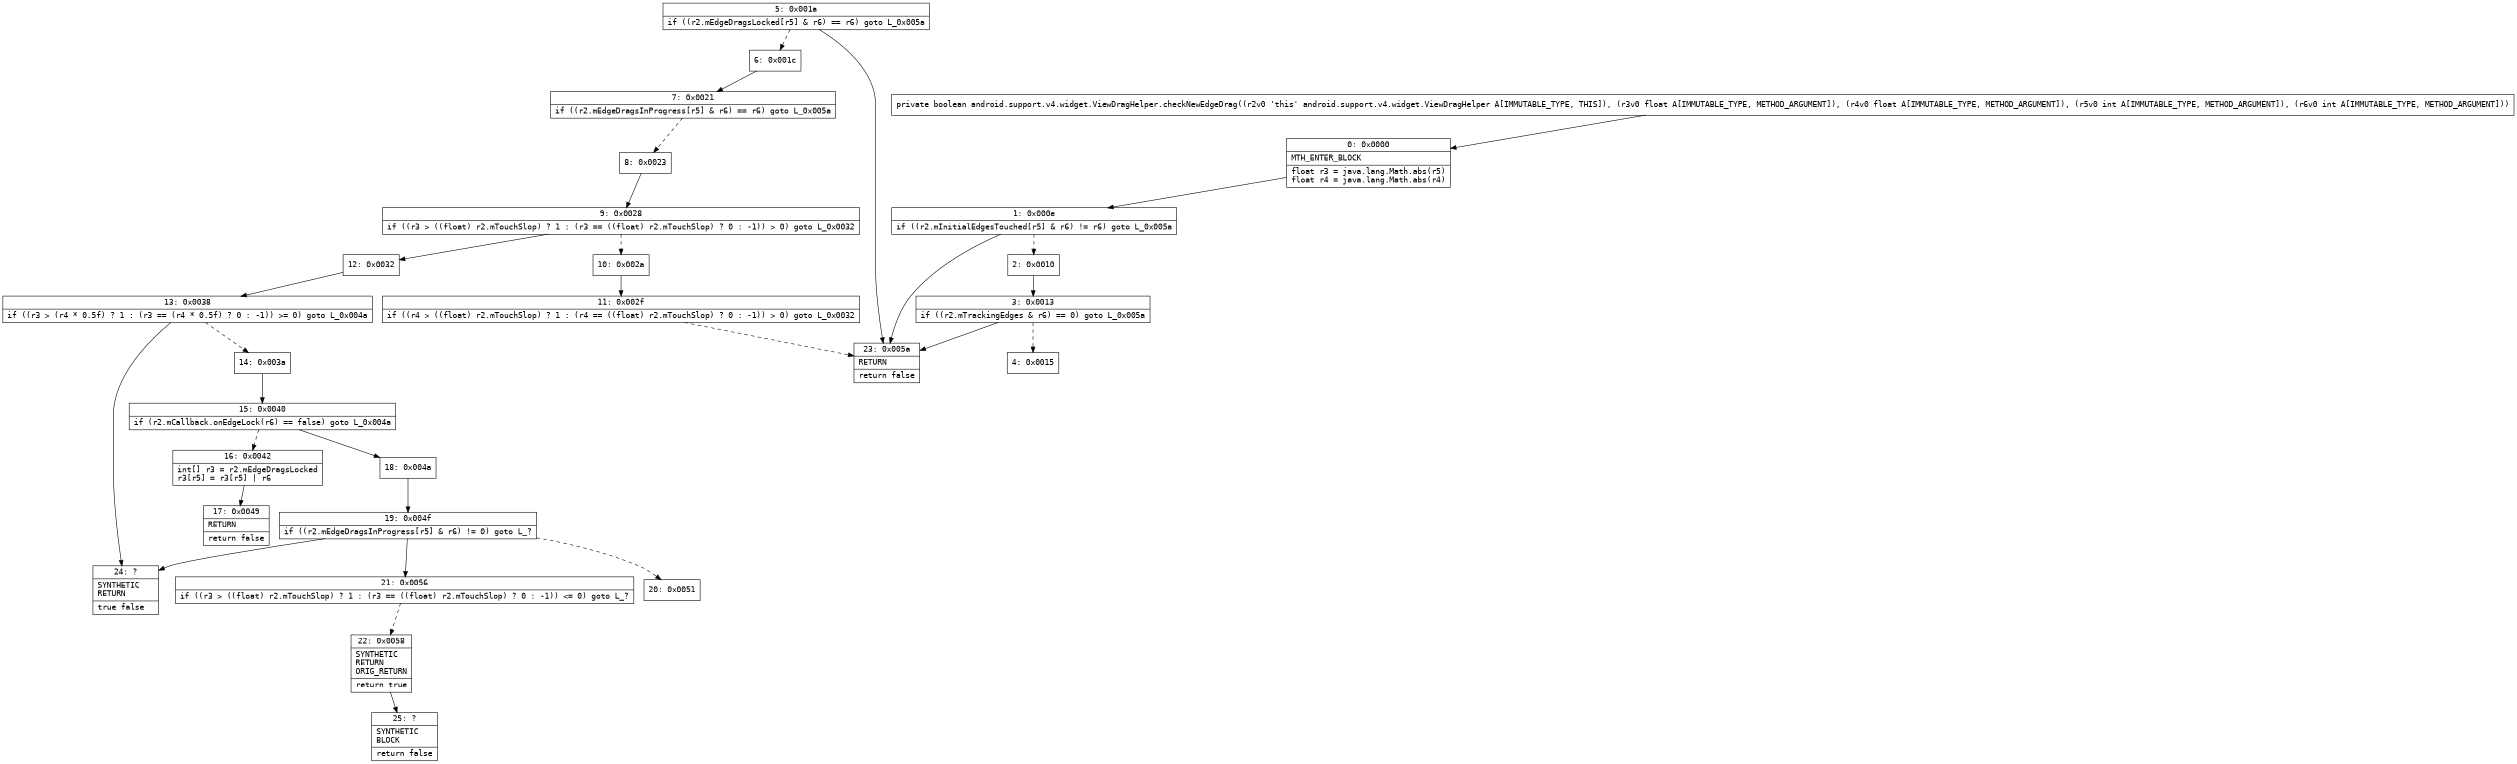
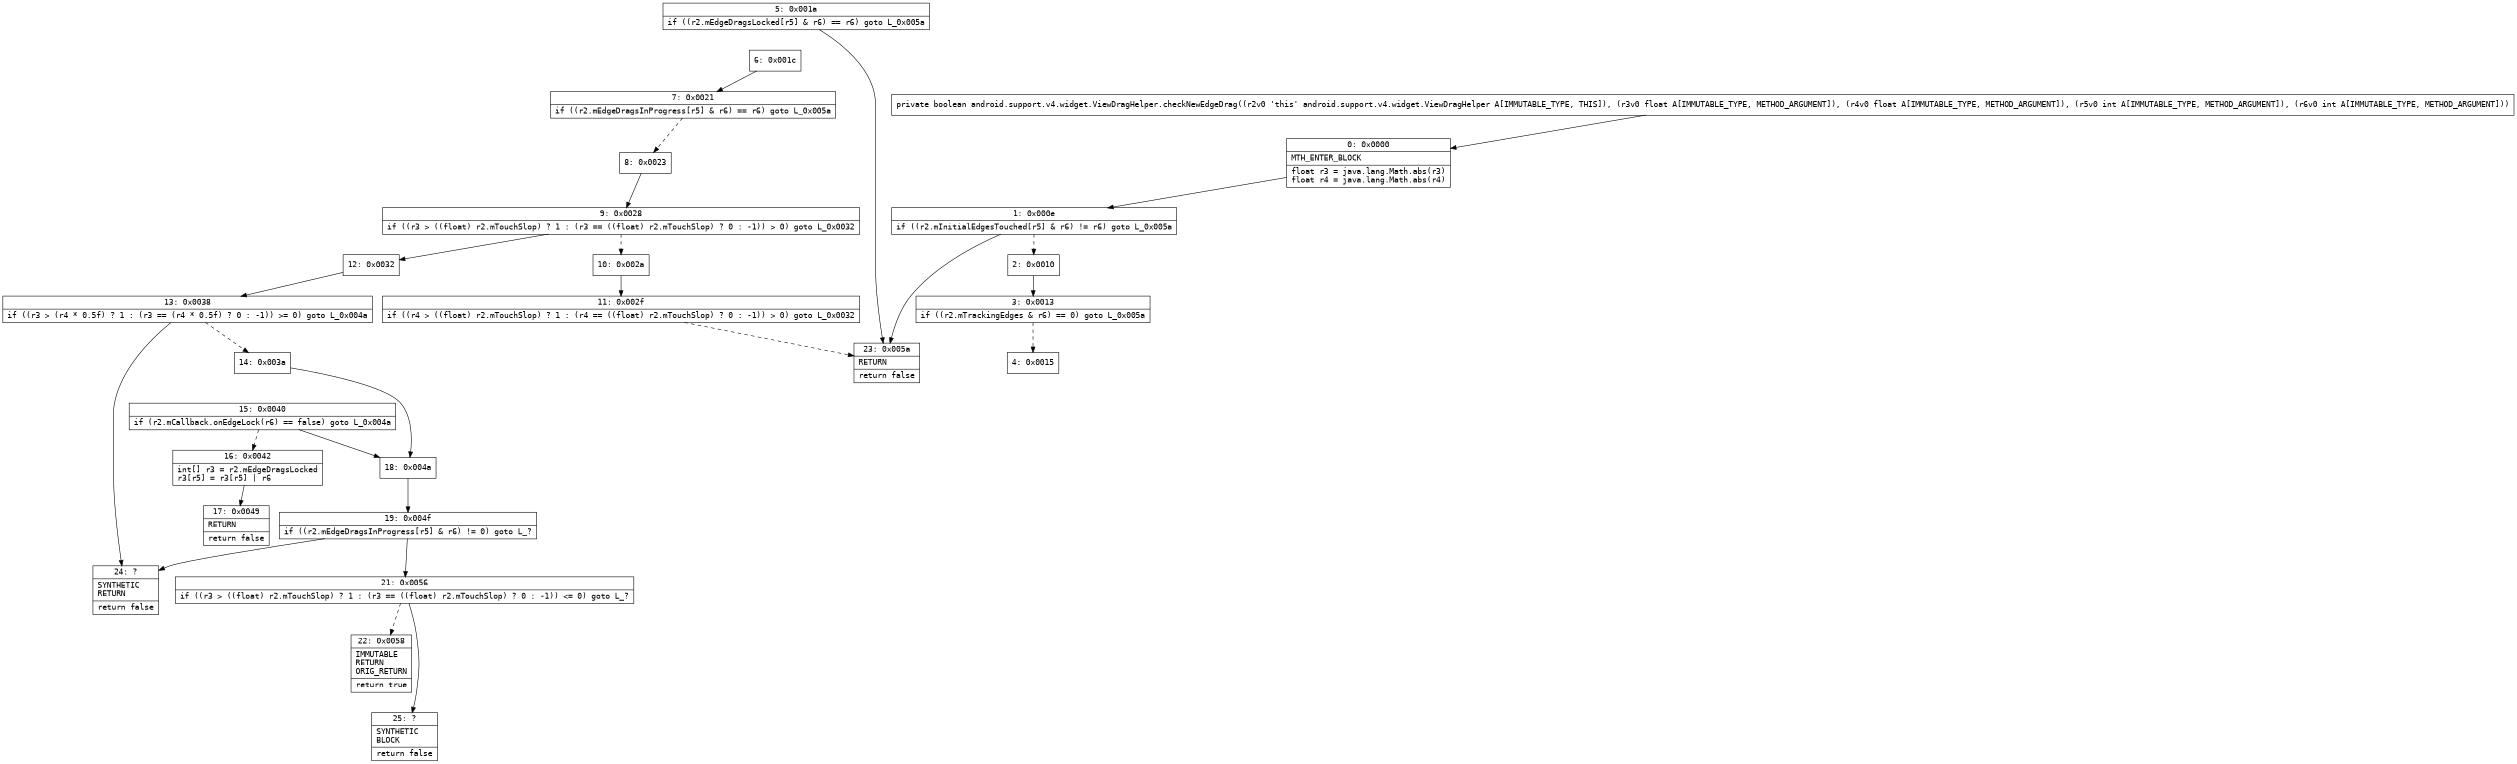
(786, 37) -> none
(1368, 172) -> (1368, 172)
(962, 336) -> none
(262, 386) -> (372, 387)
(672, 590) -> none
(121, 607) -> (126, 607)
(377, 654) -> (377, 654)
(393, 700) -> (419, 655)
